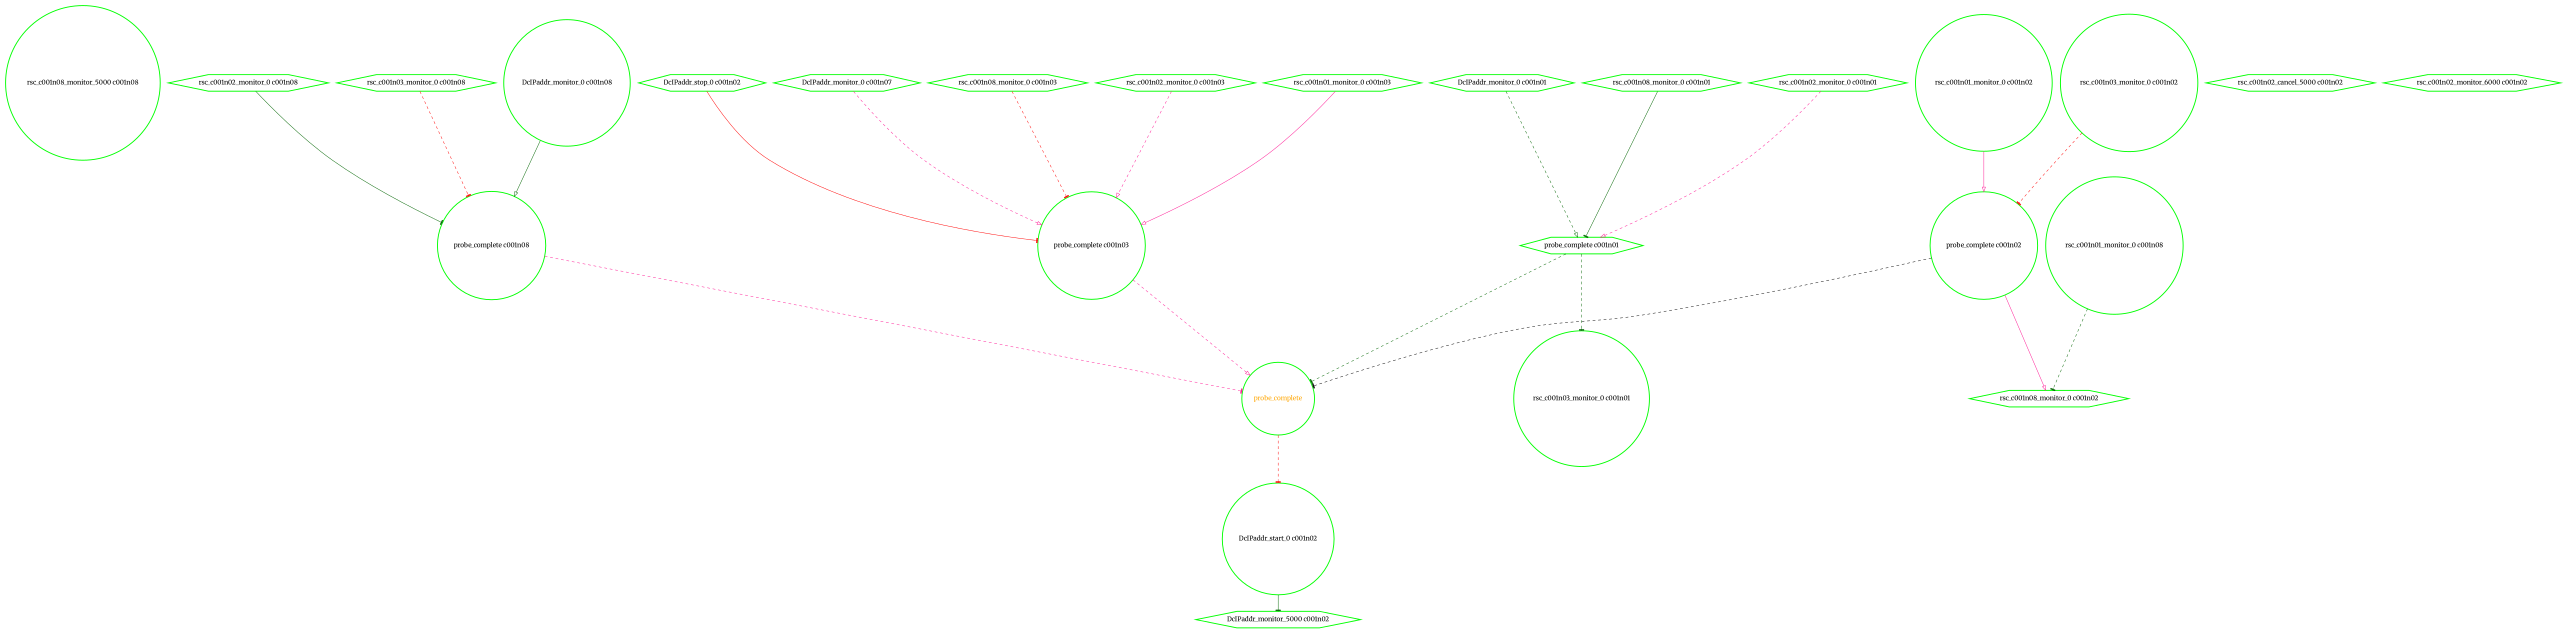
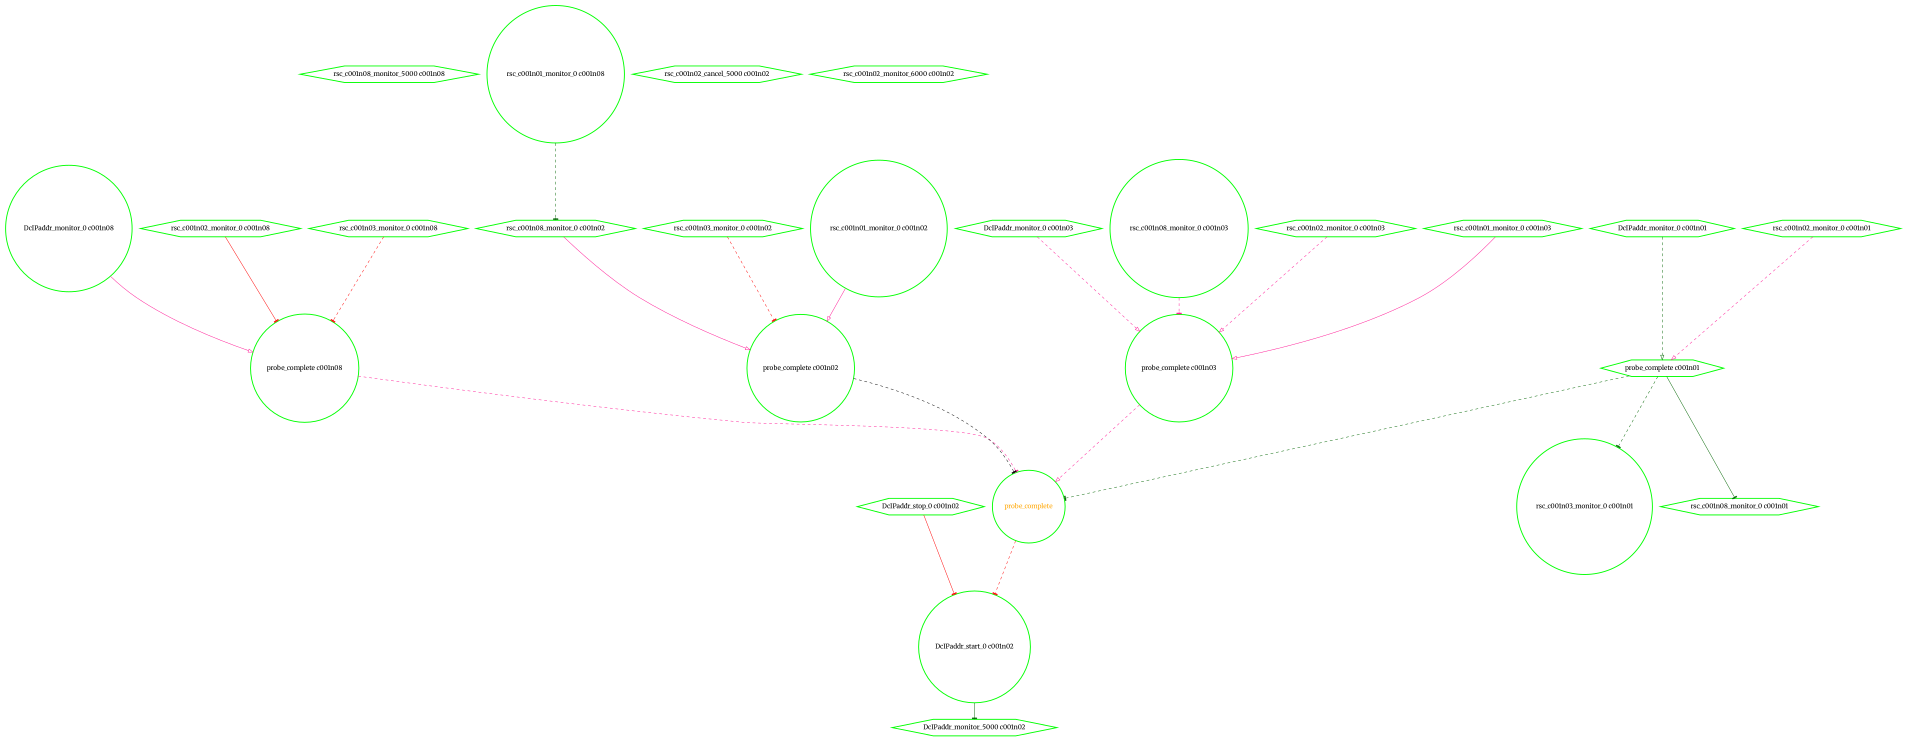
(83, 83) -> (389, 74)
(847, 83) -> (1029, 229)
(1008, 83) -> (1179, 229)
(2129, 83) -> (723, 229)
(1039, 143) -> (1179, 305)
(1622, 163) -> (1700, 436)
(341, 166) -> (250, 278)
(528, 166) -> (176, 320)
(854, 199) -> (939, 554)
(2024, 341) -> (648, 303)
